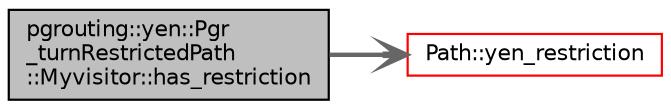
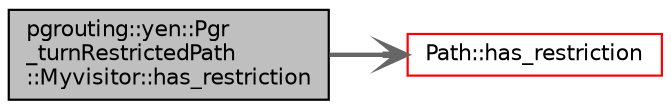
(535, 55) -> (535, 55)
